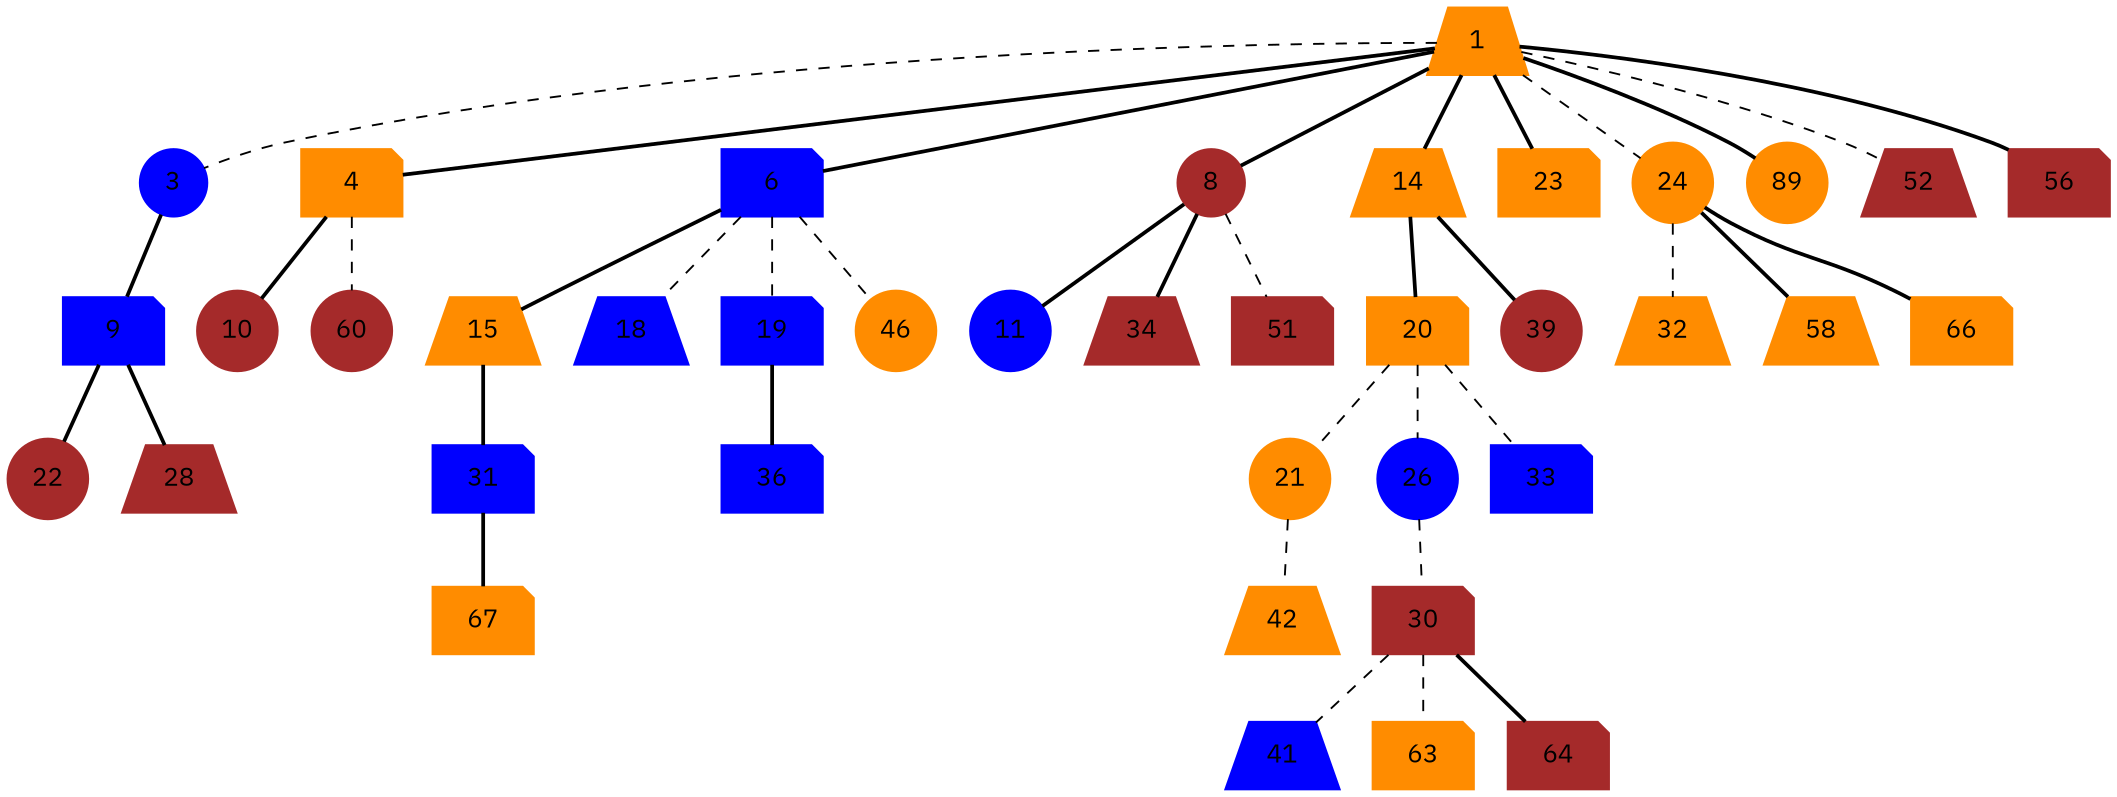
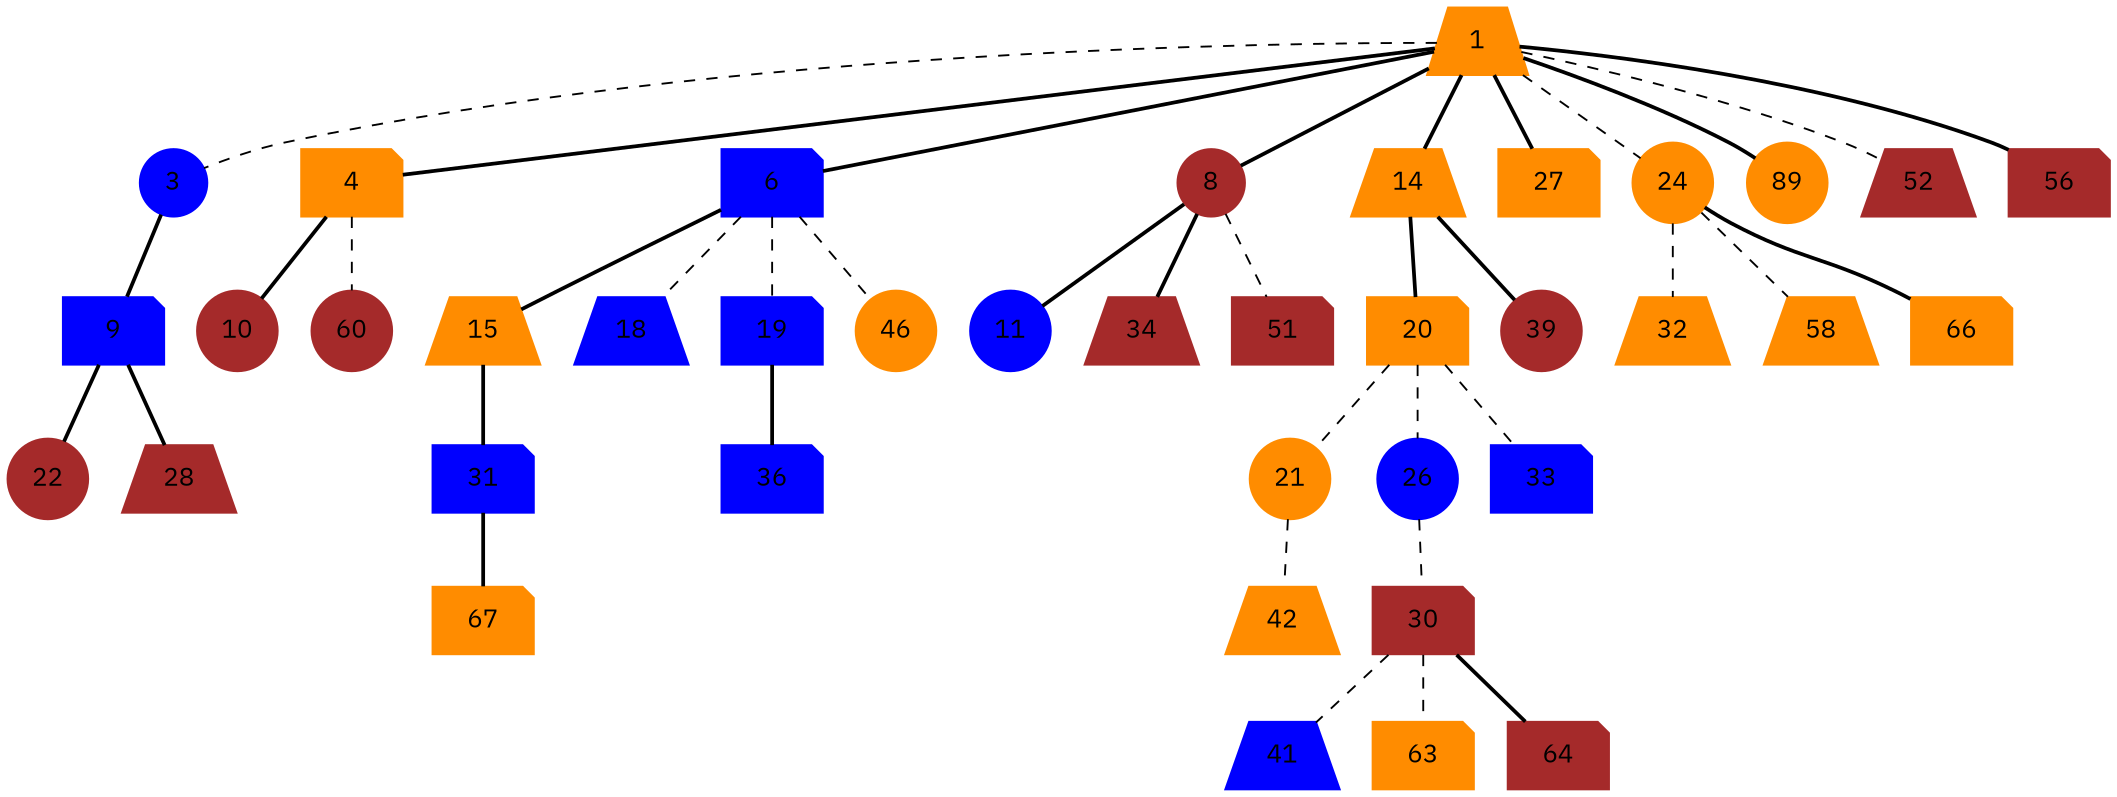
(1549, 183) -> (1549, 183)
(1745, 255) -> (1745, 255)
